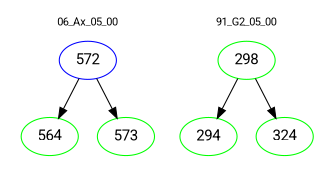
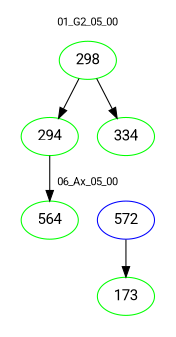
(247, 23) -> (88, 23)
(71, 94) -> (50, 179)
(126, 137) -> (126, 296)
(285, 137) -> (126, 137)
